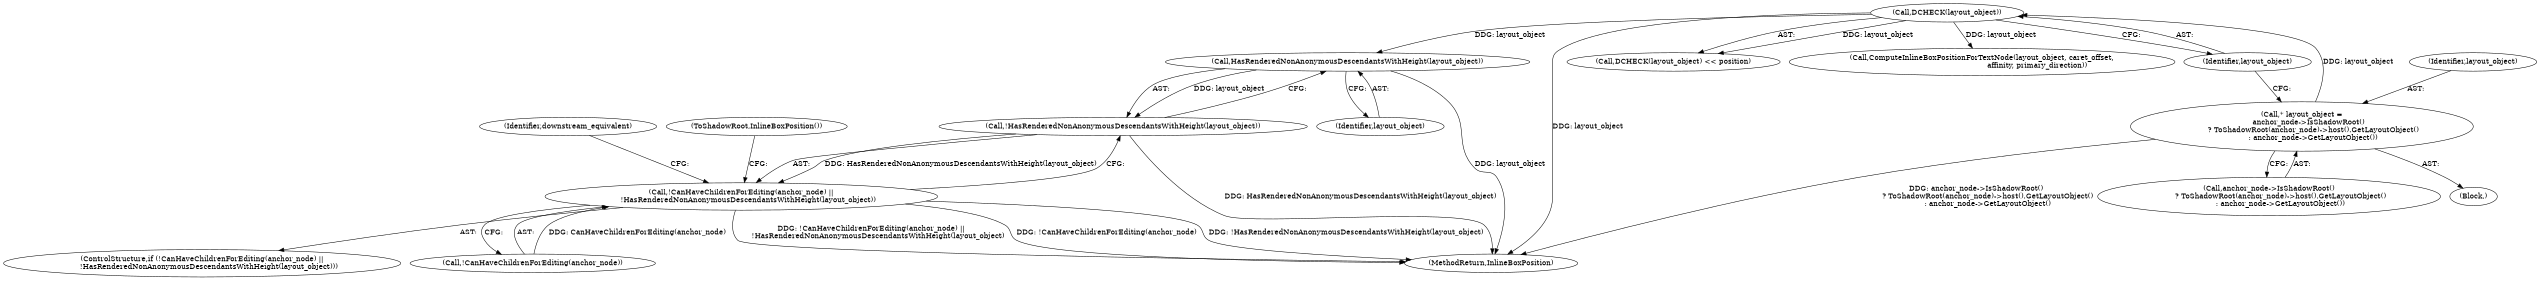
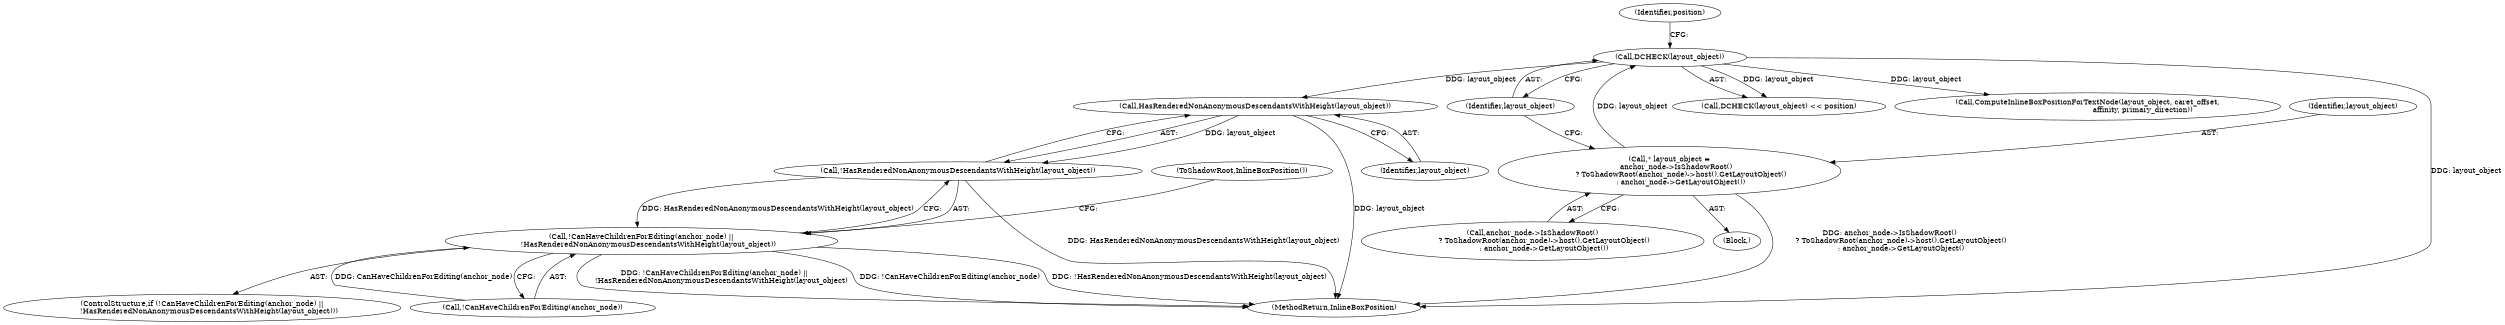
none -> (1670, 13)
(568, 126) -> none
